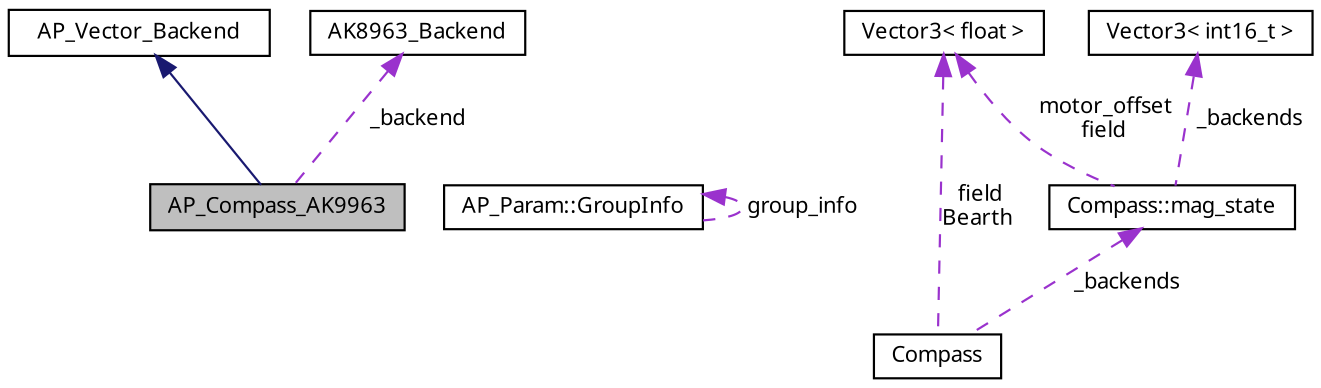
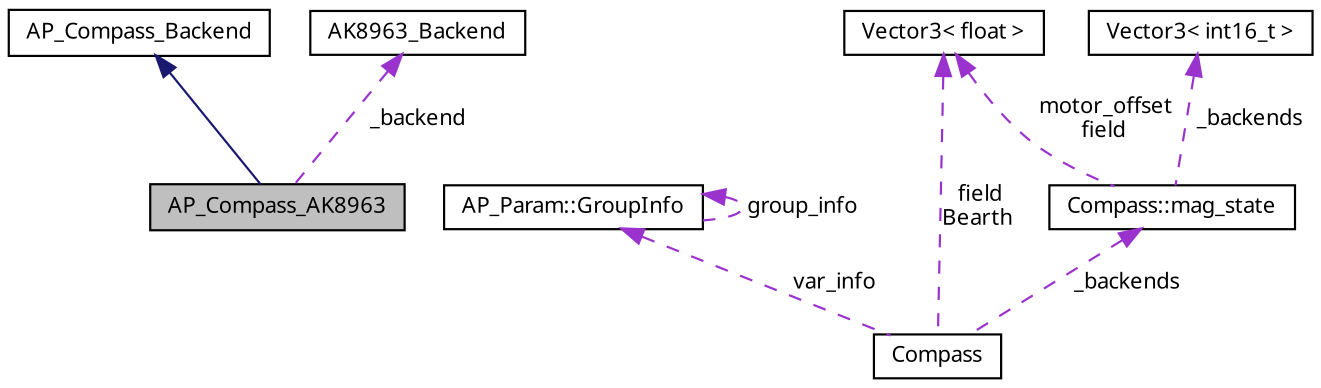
(139, 33) -> (139, 33)
(277, 207) -> (277, 207)
none -> (766, 286)
